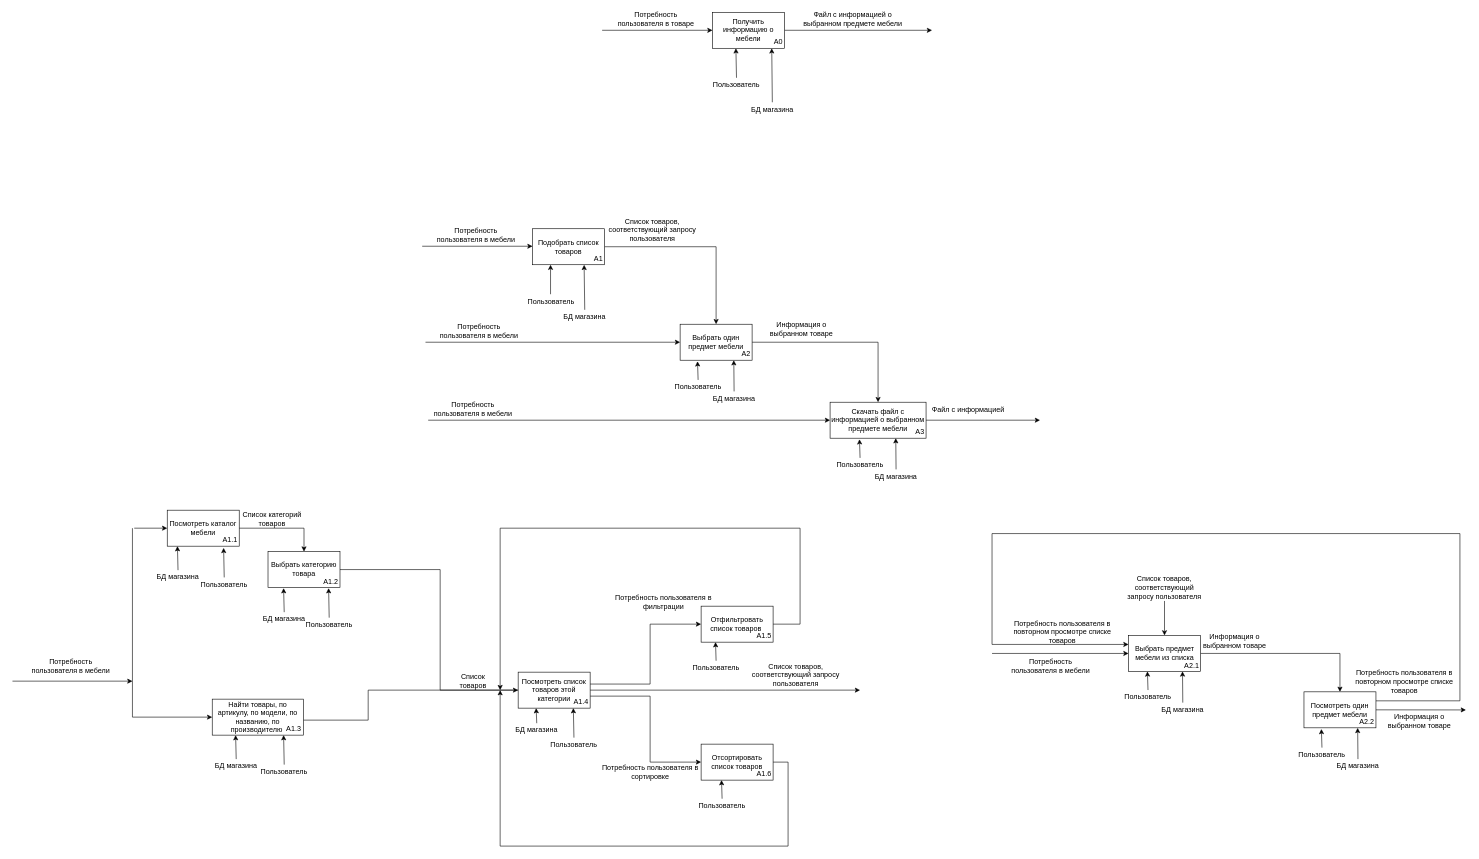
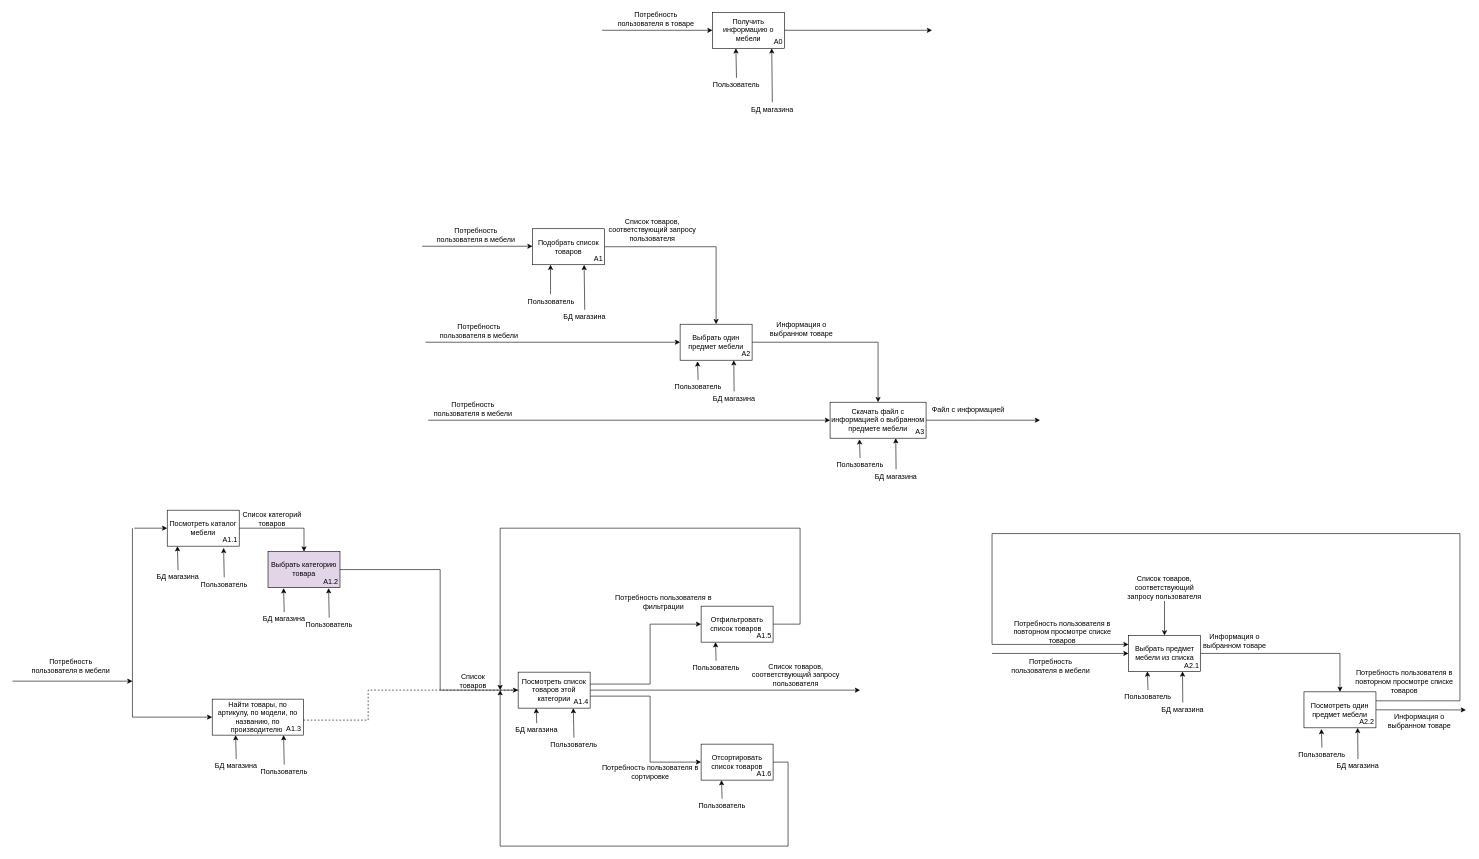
(853, 20) -> none
(304, 570) -> (304, 570)
(368, 702) -> (368, 702)
